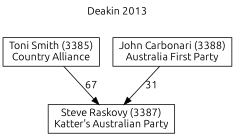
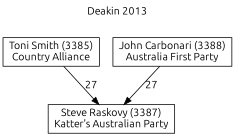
(91, 85) -> (91, 85)
(152, 85) -> (152, 85)
